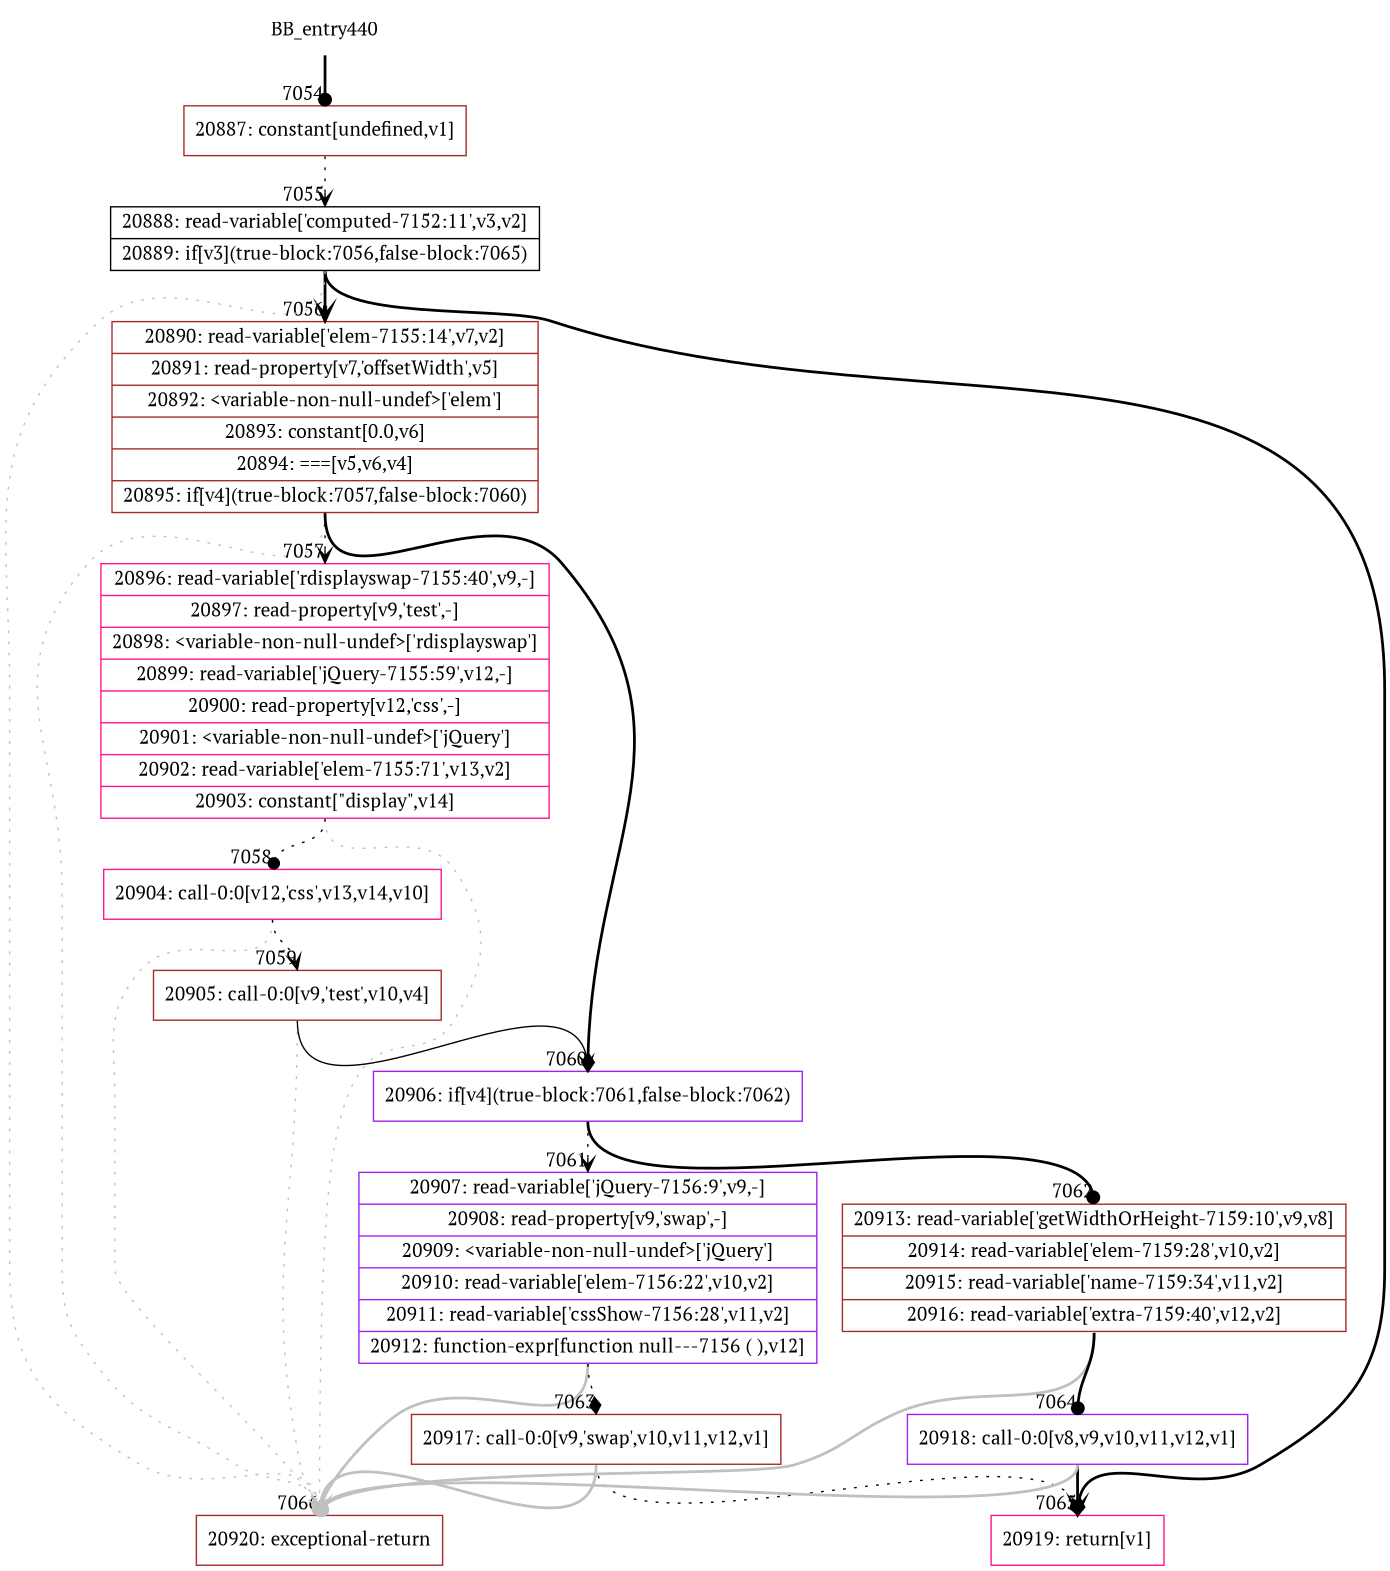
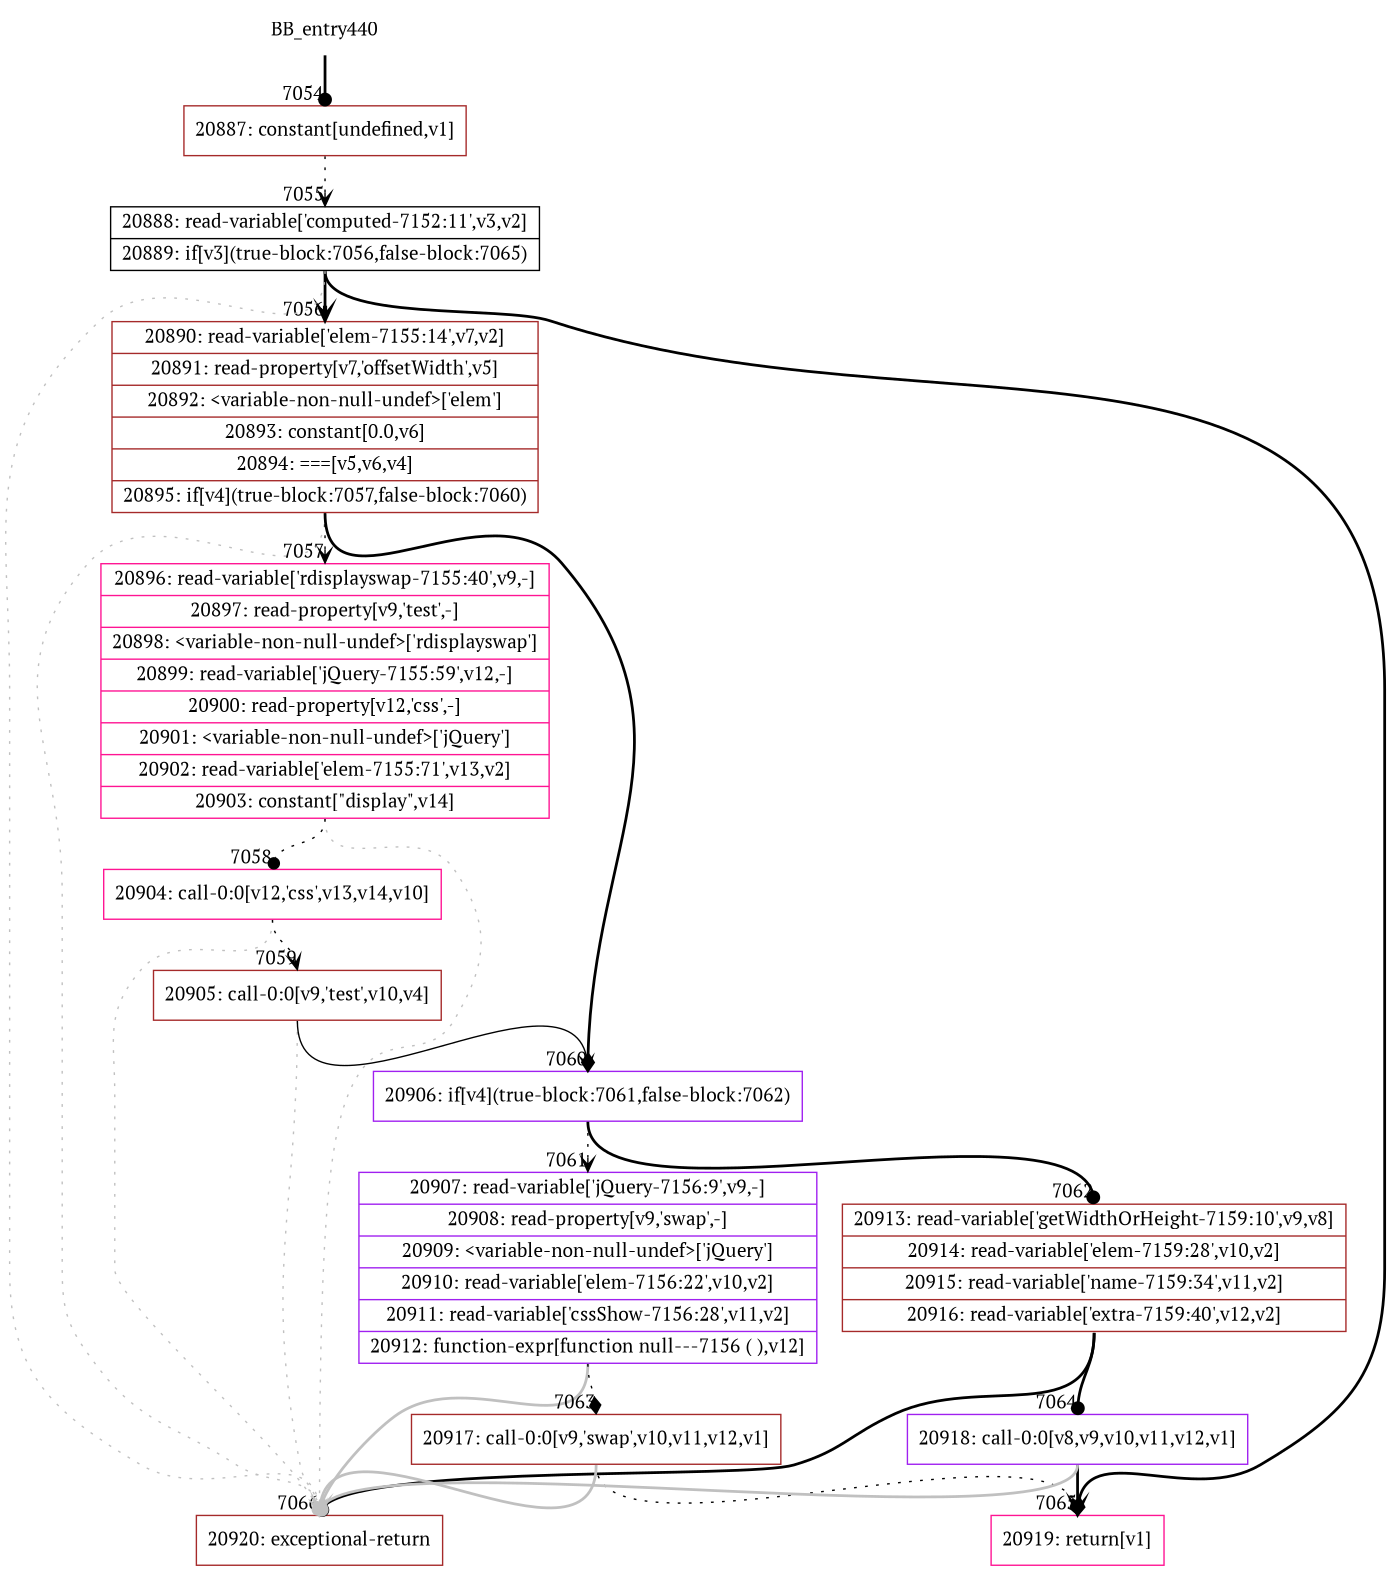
(734, 1470) -> (734, 1470)
